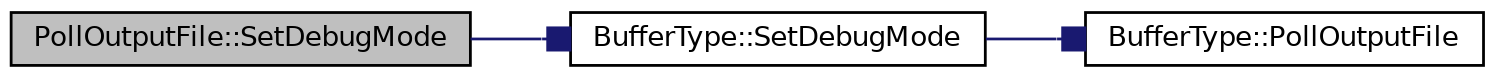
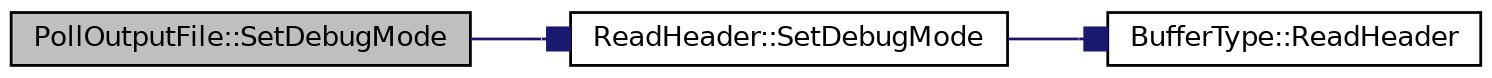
(778, 39) -> (789, 39)
(1285, 39) -> (1294, 39)
